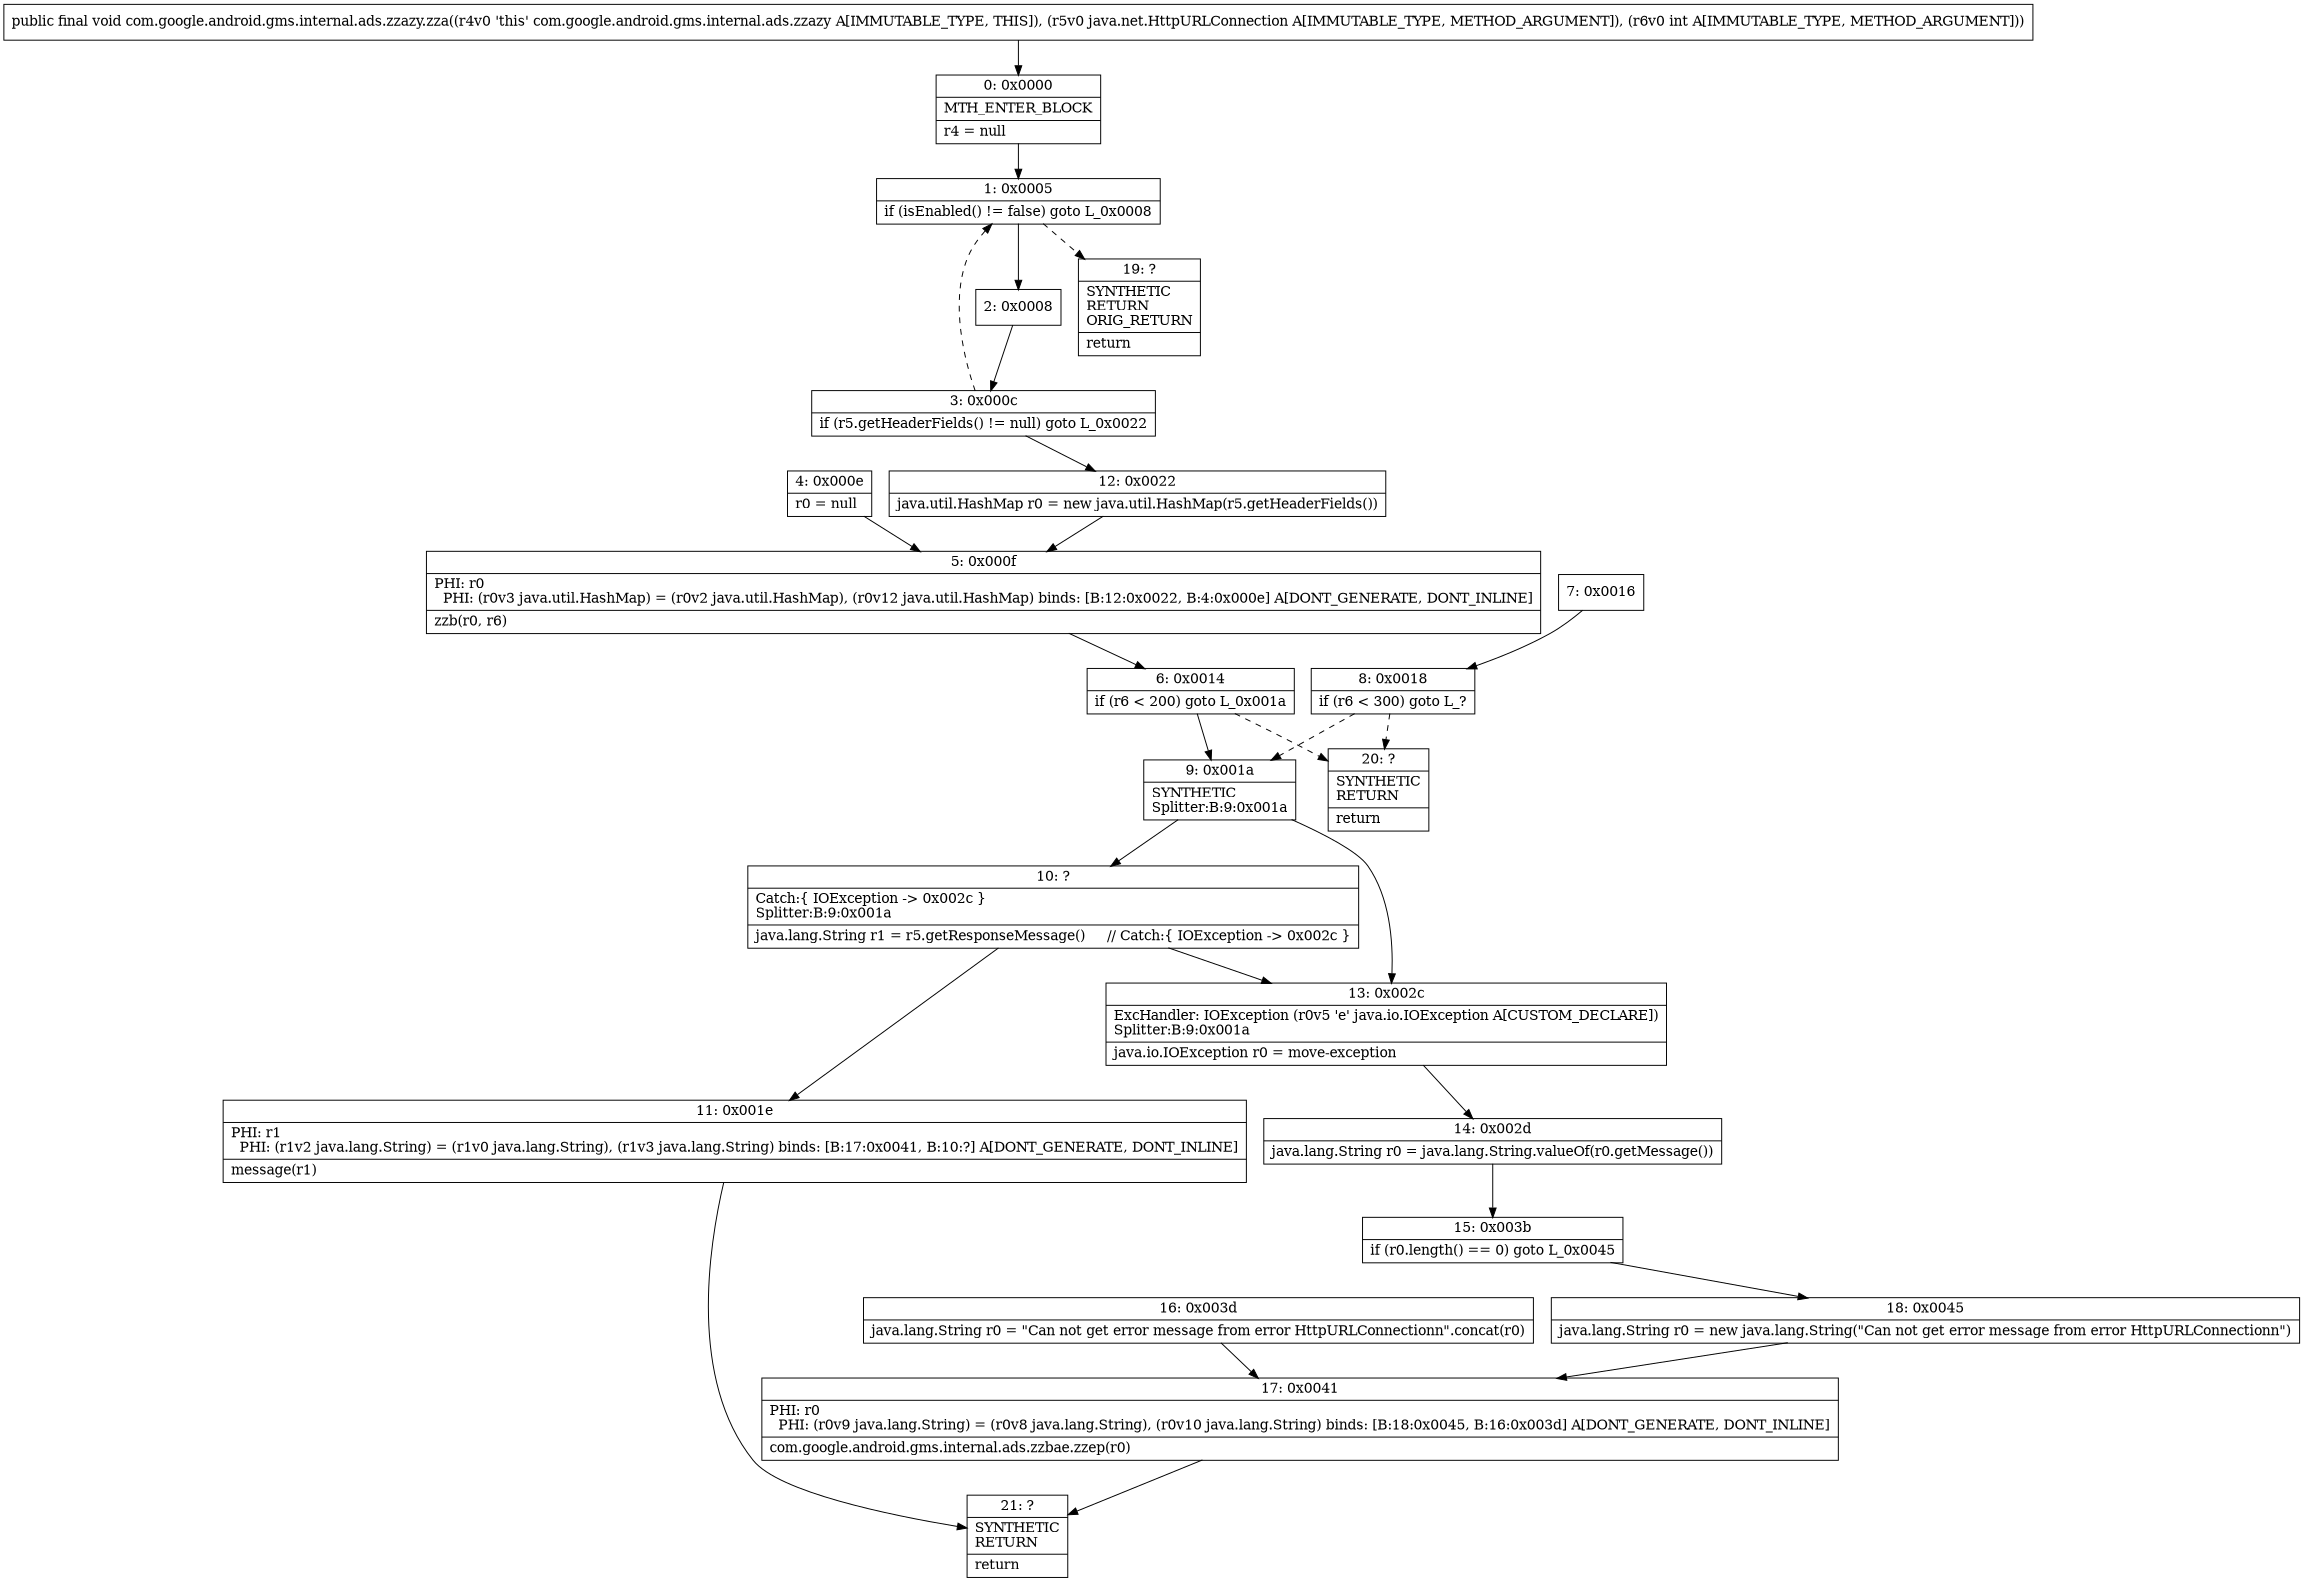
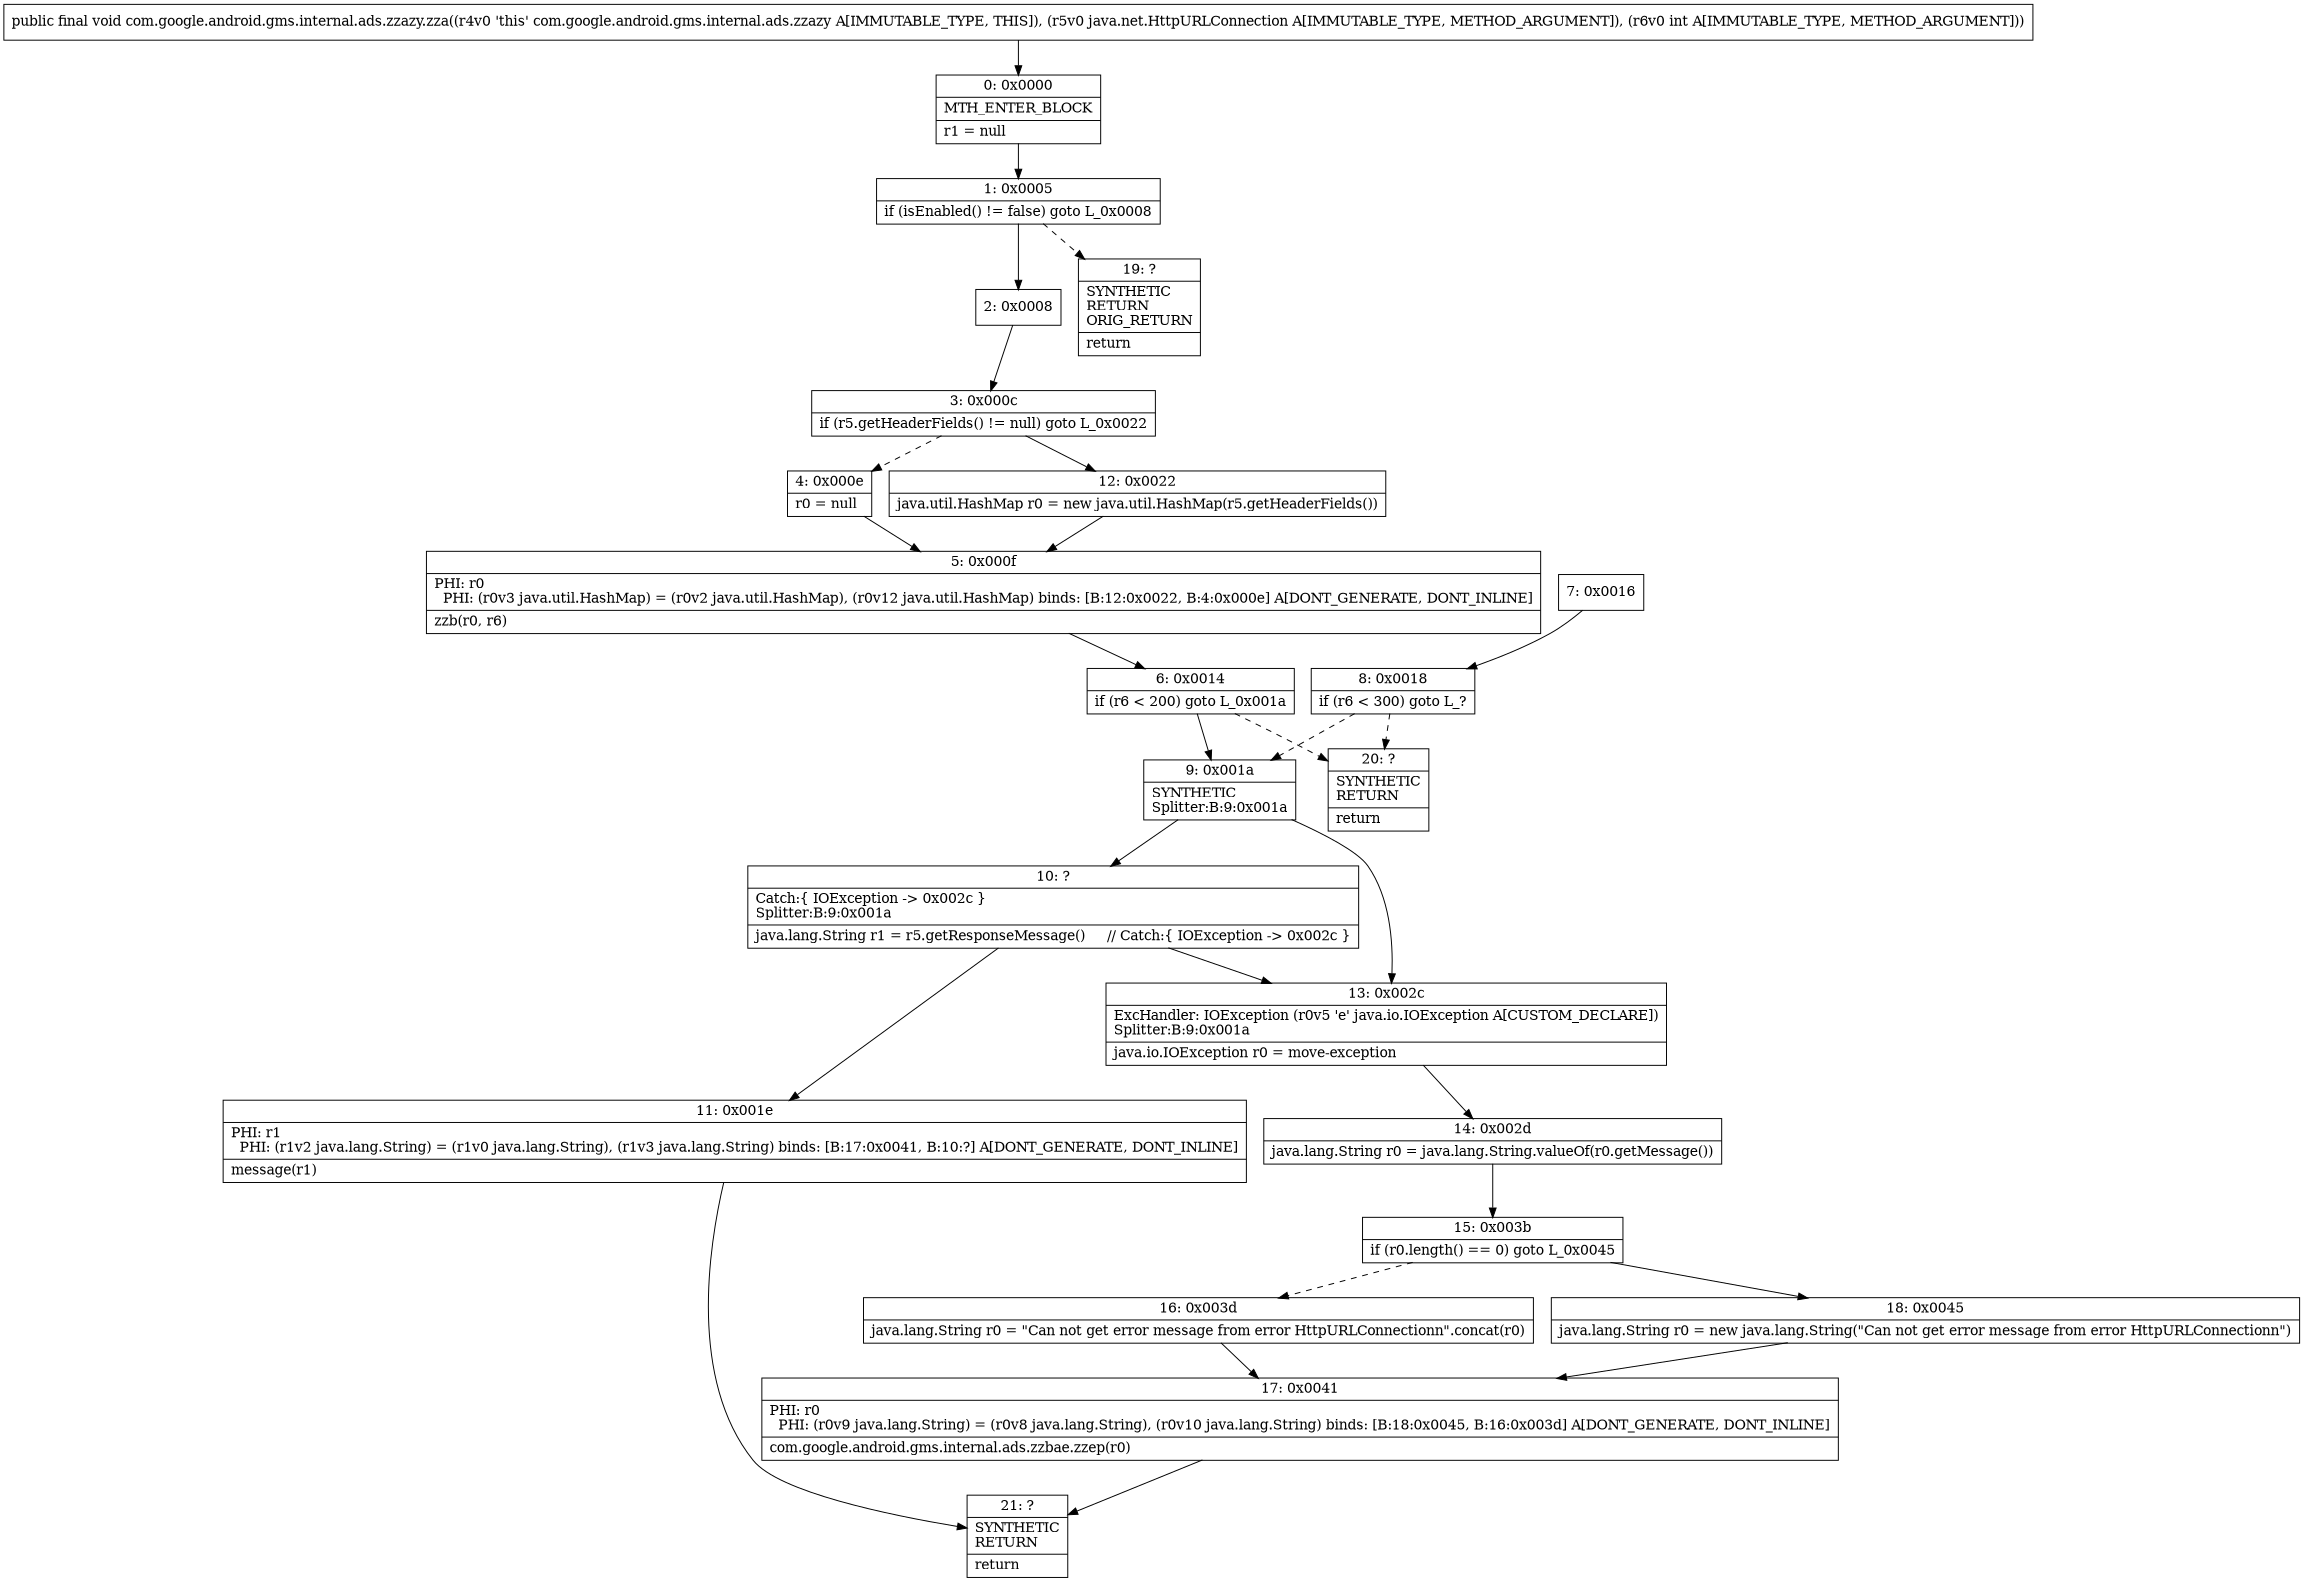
(975, 132) -> (975, 132)
(959, 309) -> (911, 451)
none -> (1350, 1279)
